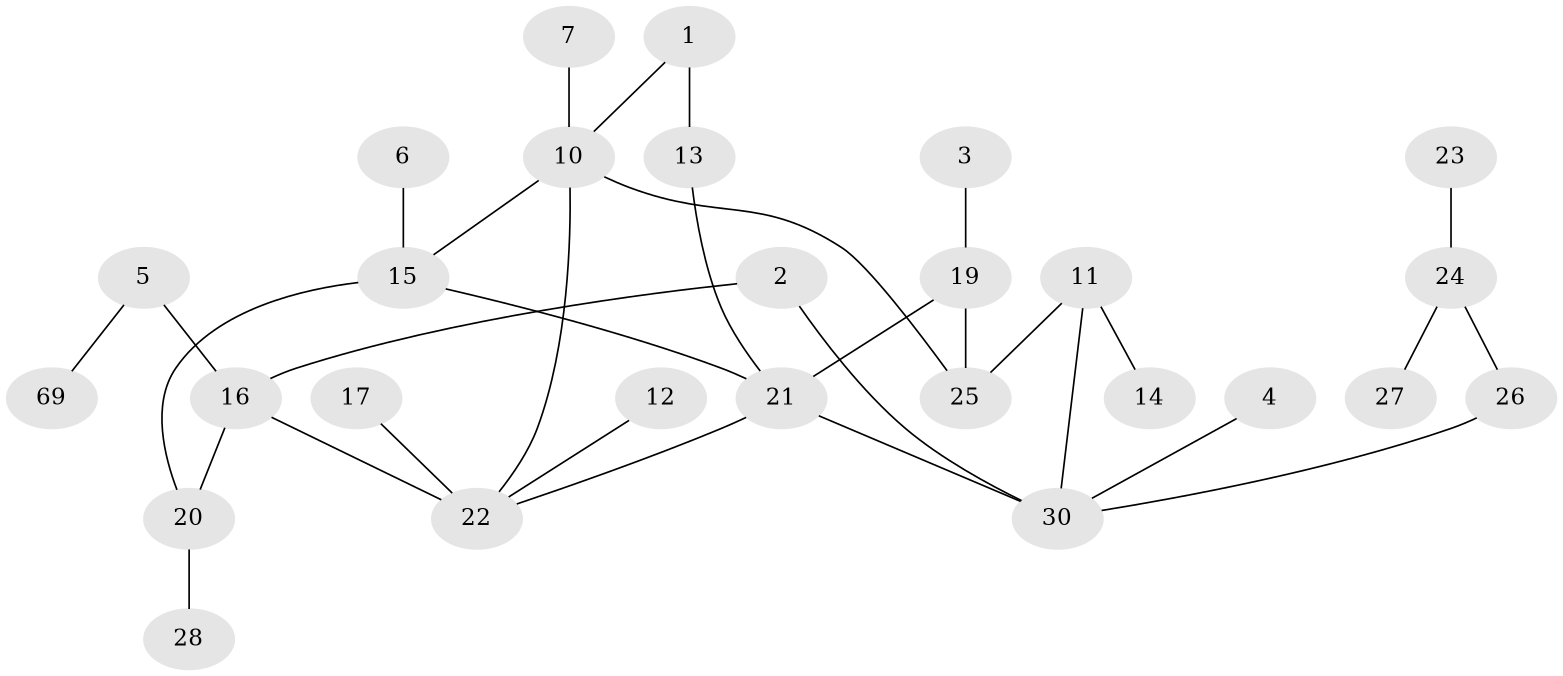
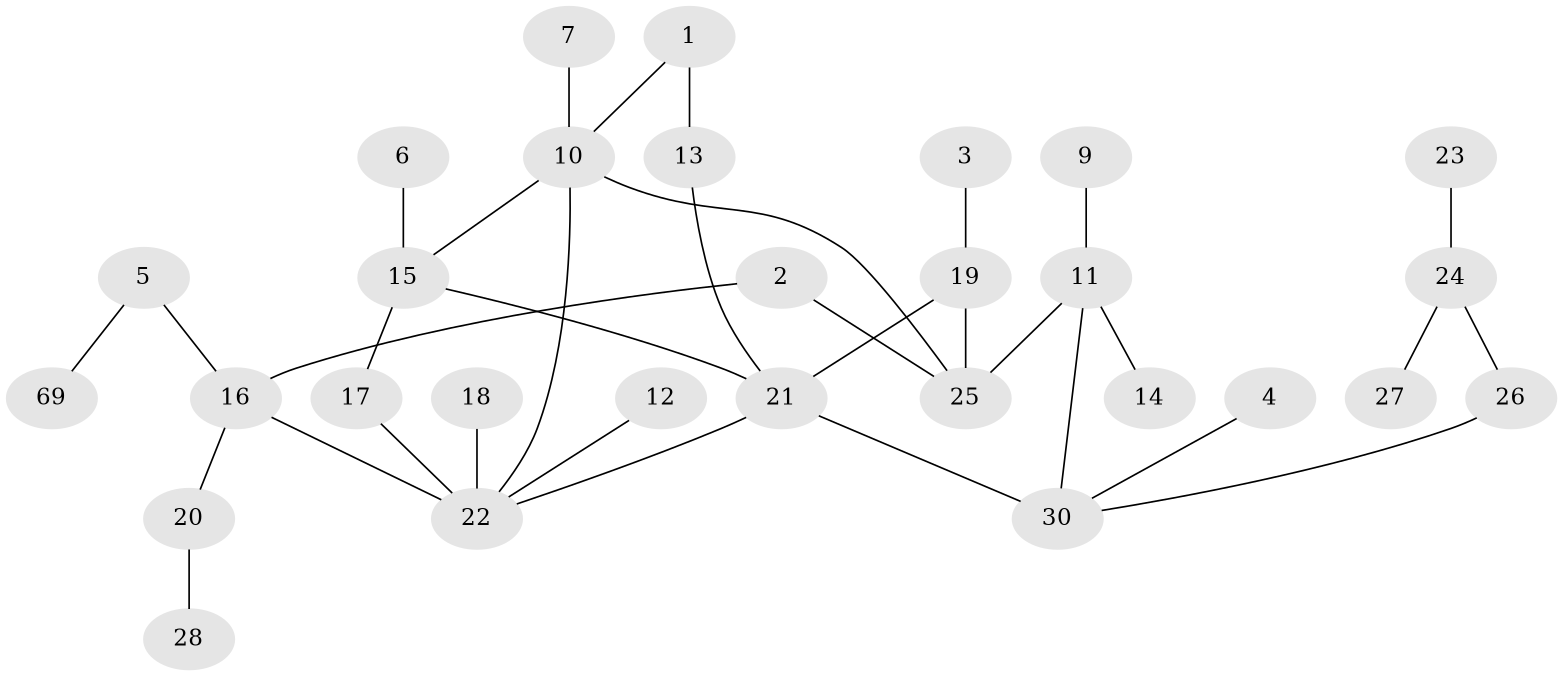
none -> (1086, 157)
(204, 339) -> (382, 334)
none -> (477, 398)
(896, 420) -> (862, 331)
